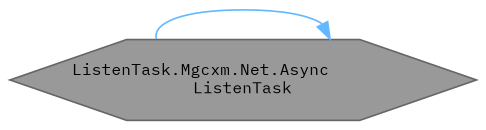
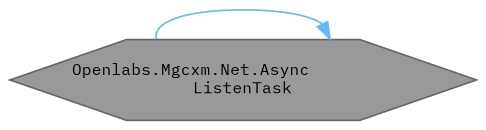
(243, 80) -> (243, 80)
